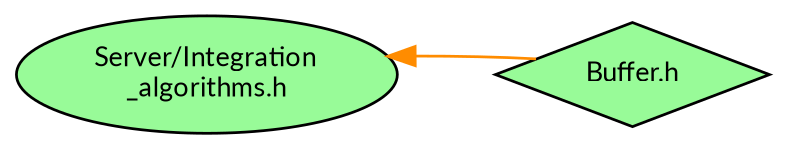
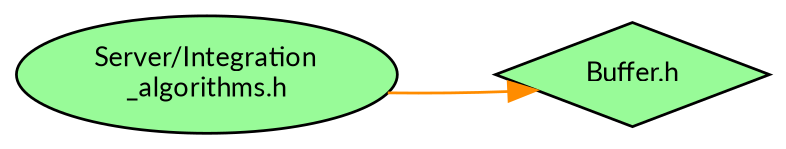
(476, 57) -> (448, 93)
